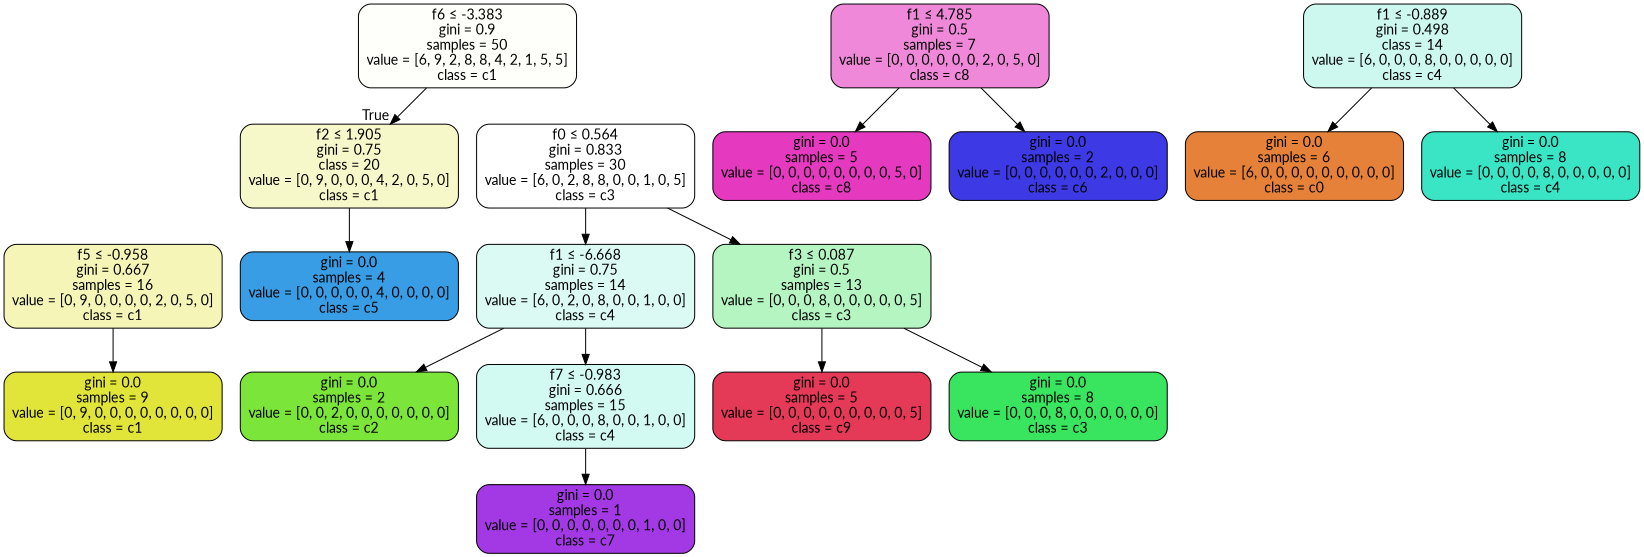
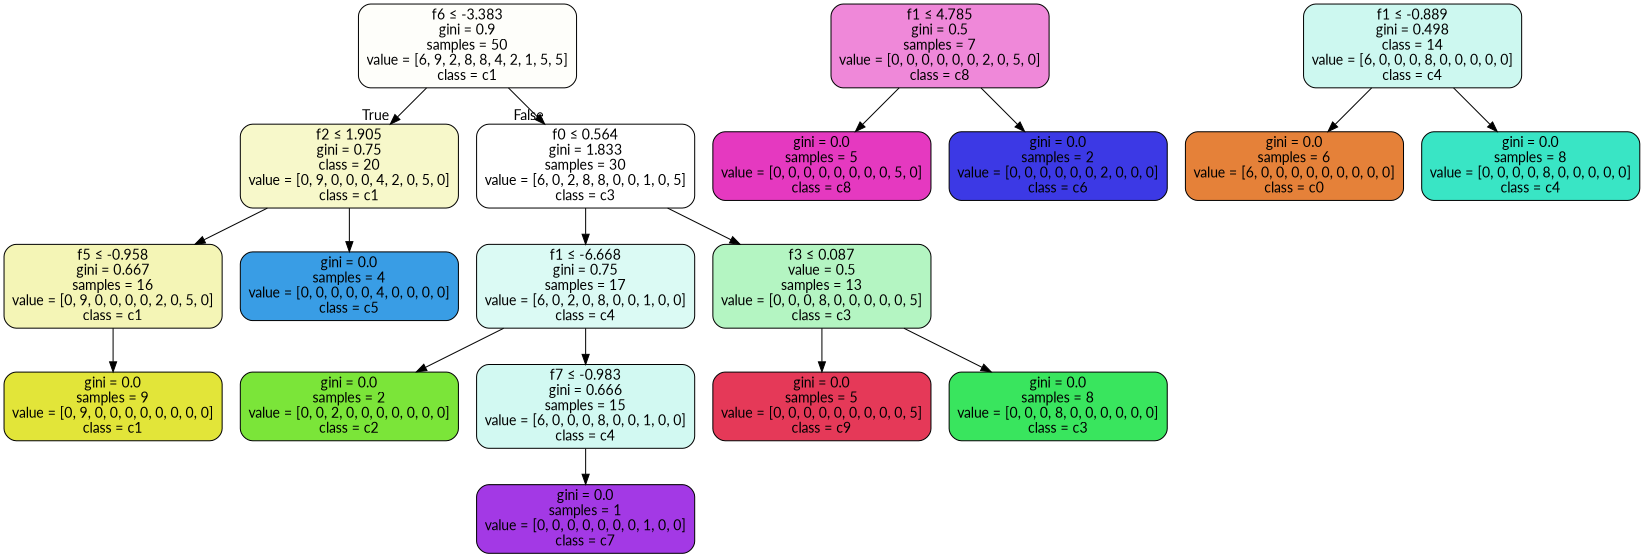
none -> (523, 102)
(586, 150) -> (586, 150)
none -> (236, 224)
(822, 271) -> (822, 271)
(586, 286) -> (586, 286)
